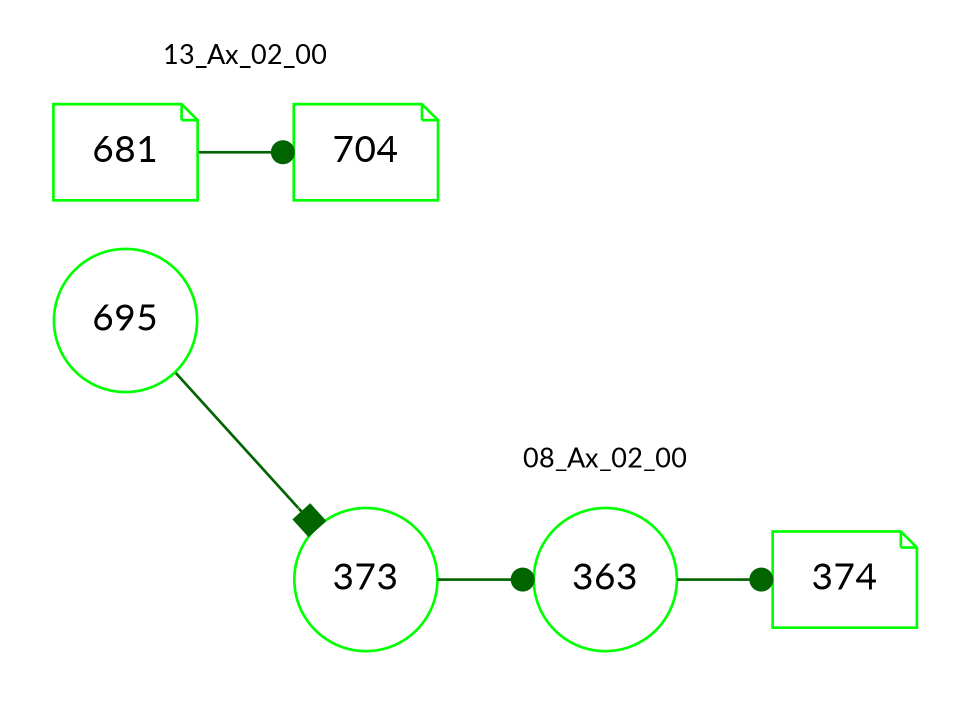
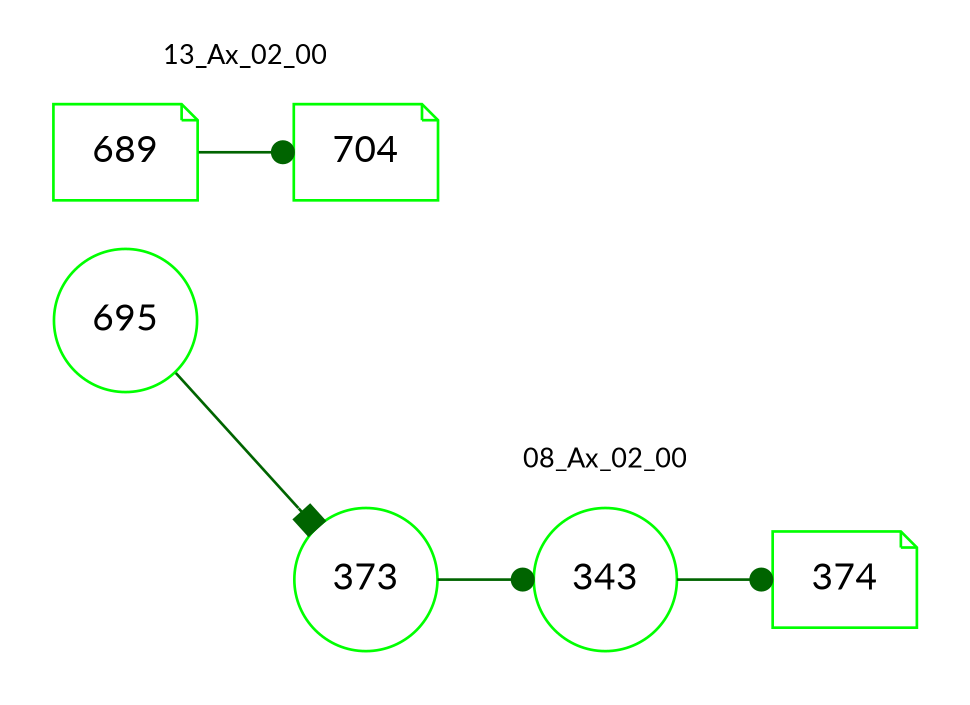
(126, 152) -> (126, 152)
(605, 580) -> (605, 580)
